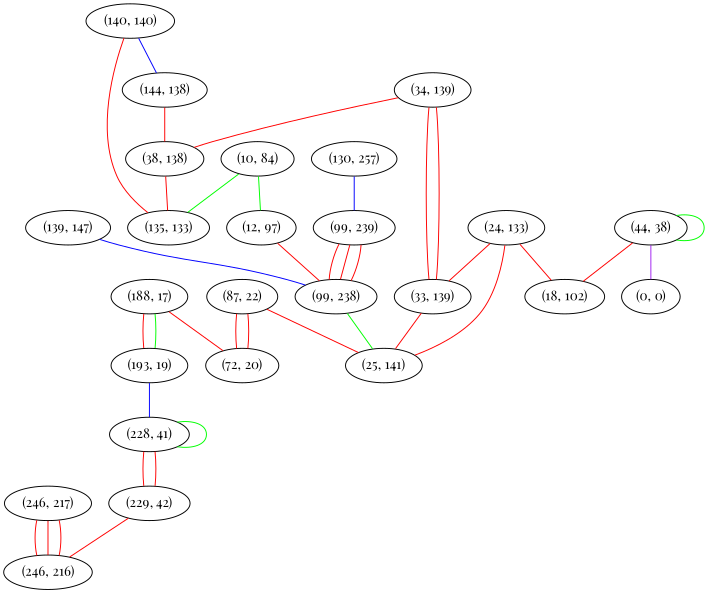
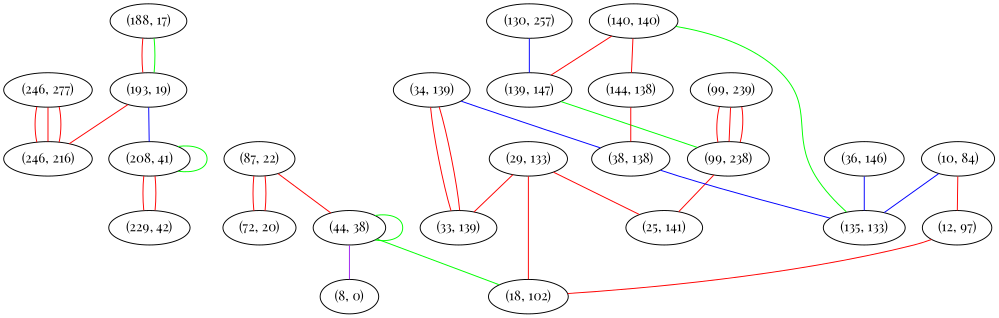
(148, 56) -> (632, 56)
none -> (581, 56)
(296, 120) -> (531, 125)
(108, 131) -> (793, 90)
none -> (864, 159)
(167, 193) -> (745, 195)
(213, 193) -> (911, 193)
(259, 193) -> (958, 193)
(354, 193) -> (529, 56)
(506, 228) -> (528, 159)
(203, 262) -> (622, 122)
(298, 262) -> (751, 275)
(608, 262) -> (438, 262)
(651, 297) -> (349, 297)
(196, 331) -> none
(313, 331) -> (304, 193)
(360, 331) -> (696, 193)
(408, 331) -> none
(149, 434) -> (149, 159)
(48, 503) -> (48, 90)
(99, 538) -> (99, 124)
